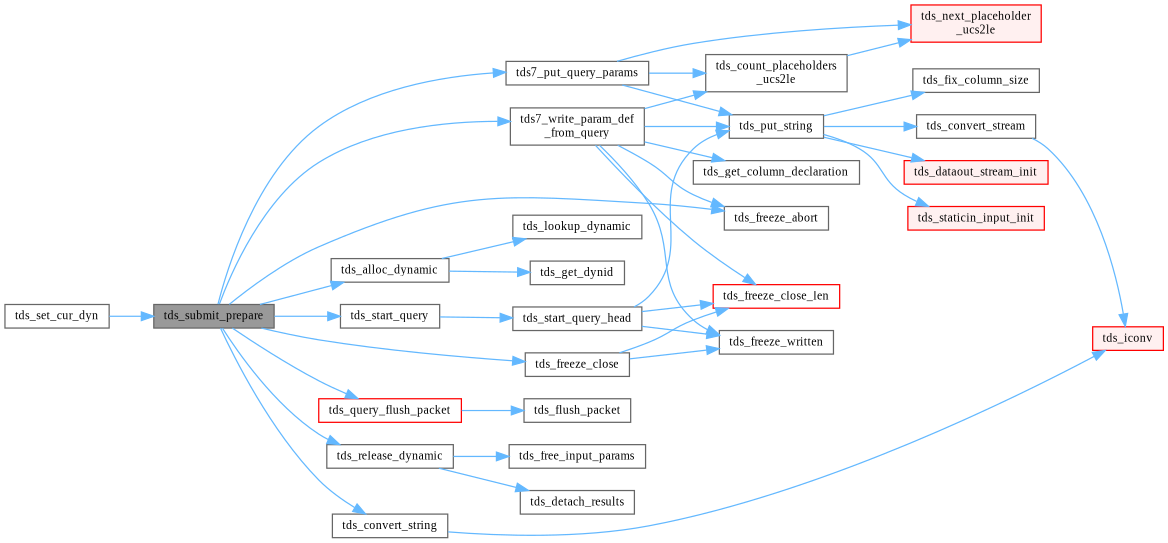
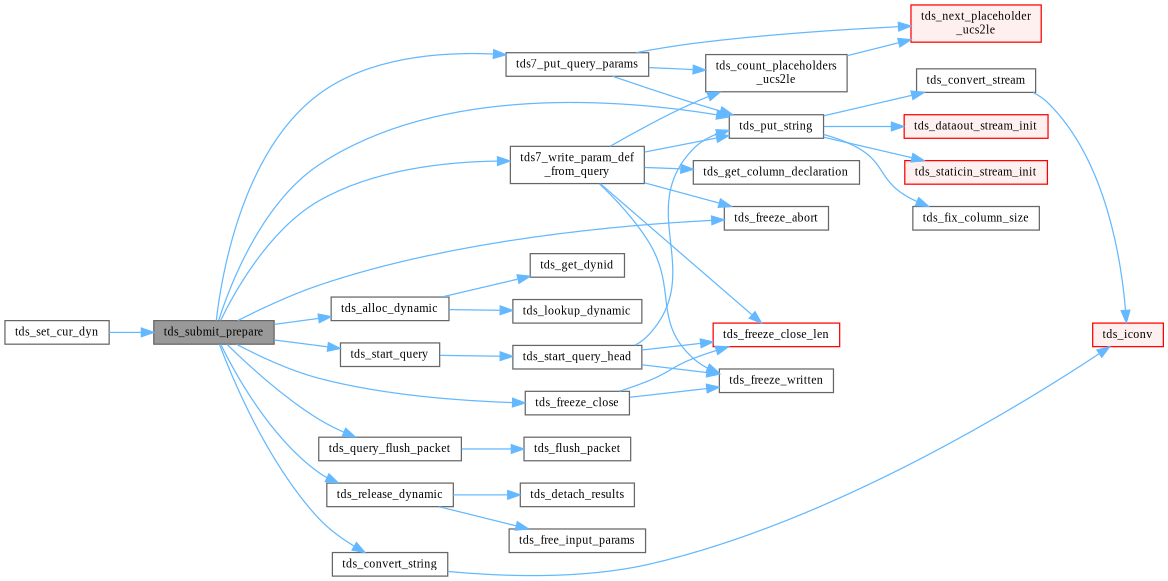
none -> (420, 121)
(976, 218) -> (976, 172)
(390, 411) -> (390, 449)
